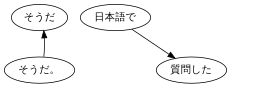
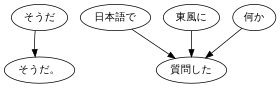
none -> (191, 18)
none -> (254, 18)
(44, 47) -> (35, 40)
